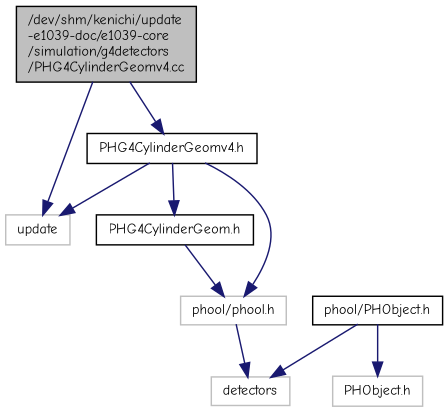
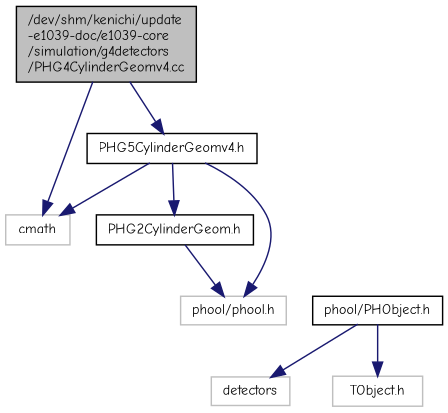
(172, 148) -> (172, 148)
(38, 230) -> (38, 230)
(175, 230) -> (175, 230)
(240, 344) -> none
(378, 391) -> (378, 391)
